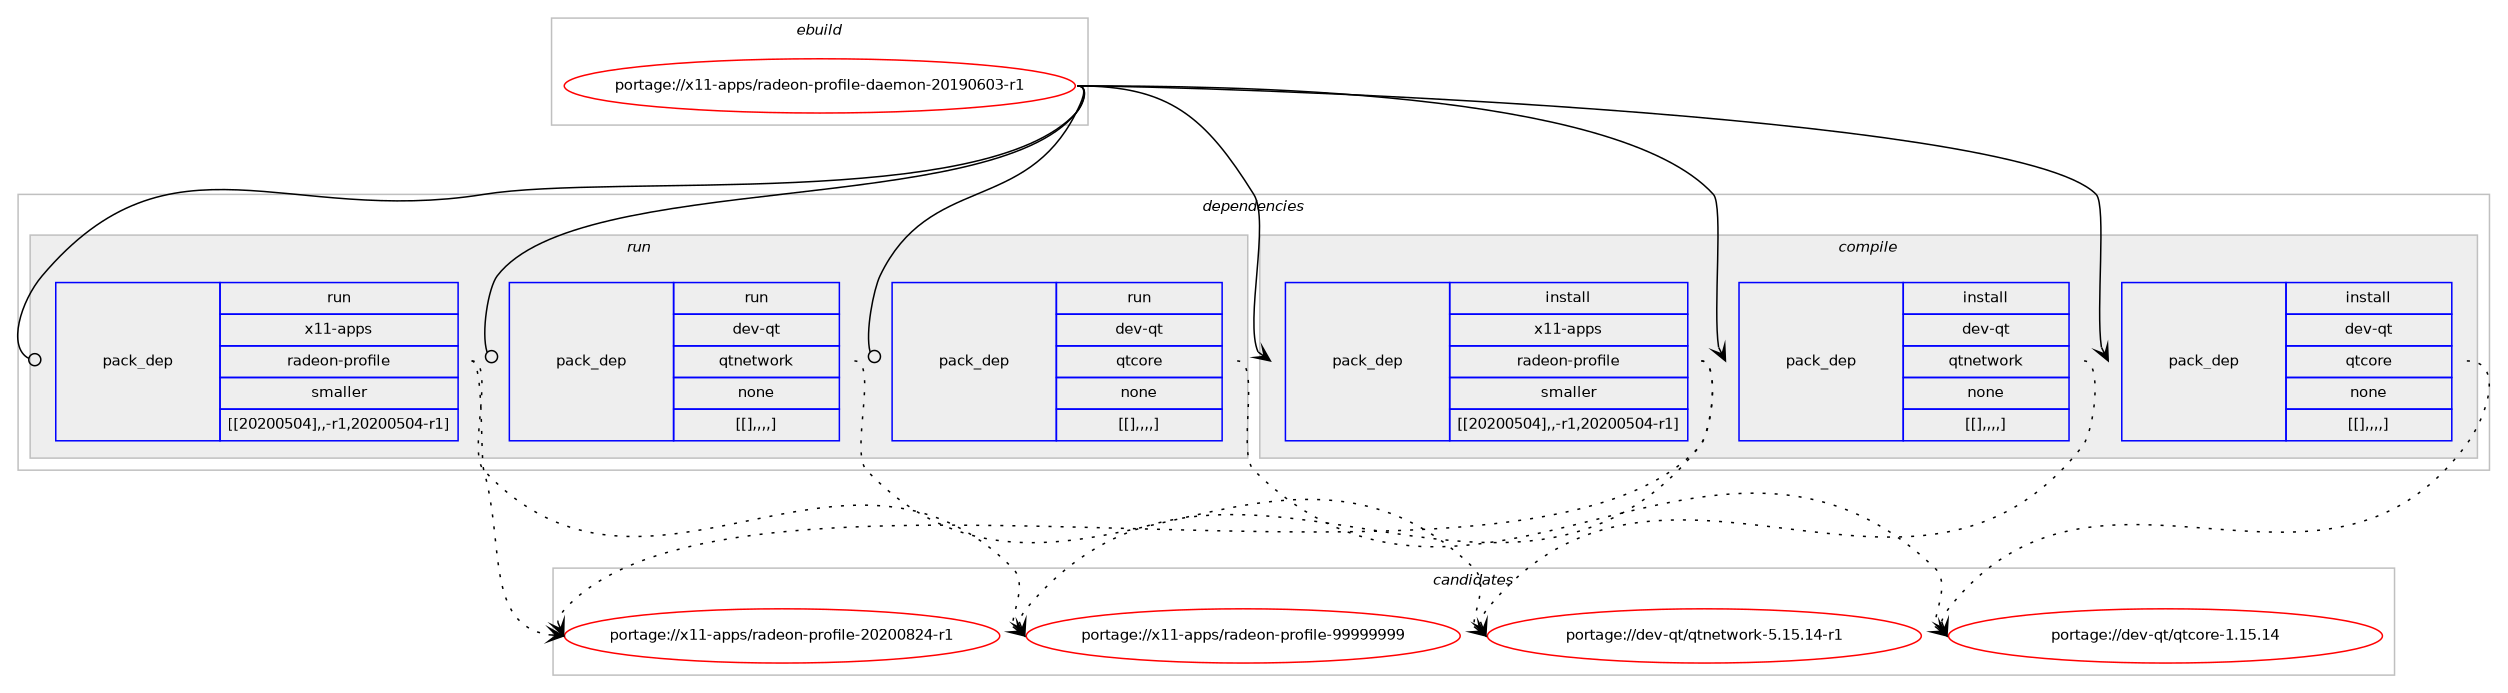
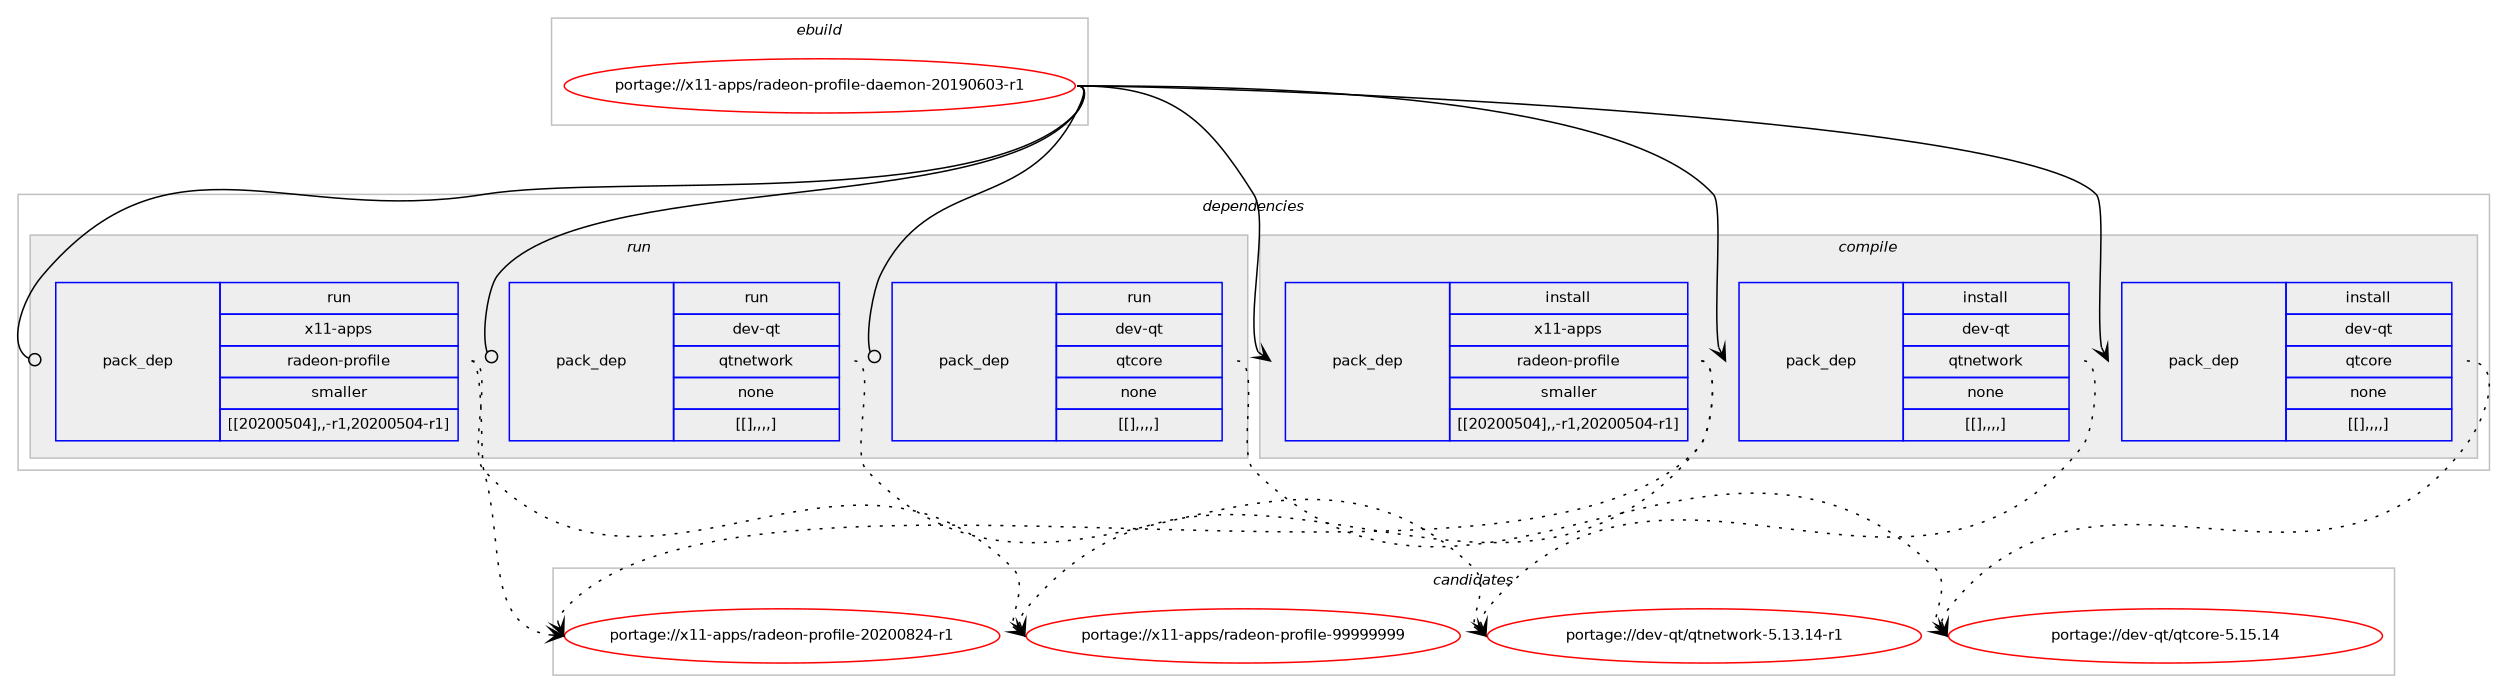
(1704, 636) -> (1704, 636)
(2165, 636) -> (2165, 636)
